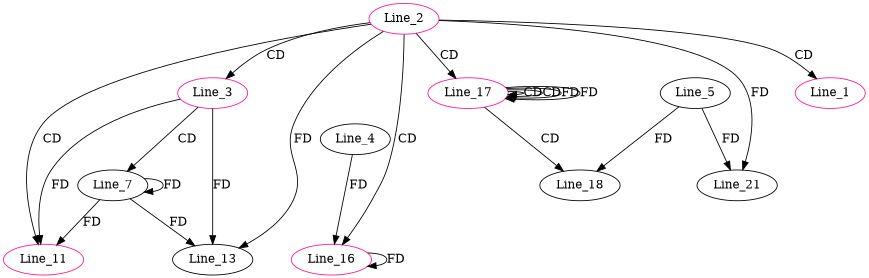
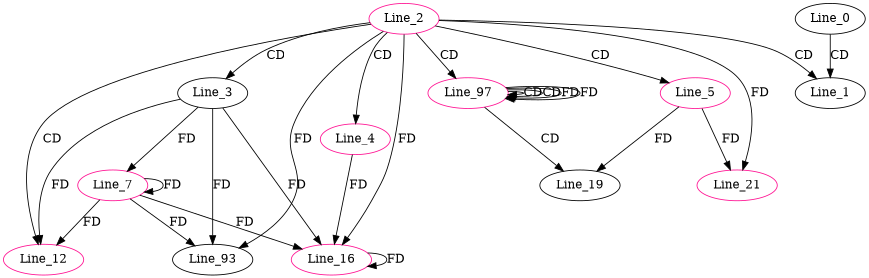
none -> (830, 19)
none -> (549, 51)
none -> (365, 71)
(213, 93) -> (213, 93)
(468, 93) -> (468, 93)
(695, 93) -> (695, 93)
(830, 93) -> (830, 93)
(187, 139) -> (187, 139)
(355, 139) -> (355, 139)
(407, 139) -> (407, 139)
none -> (269, 173)
(113, 185) -> (113, 185)
(580, 185) -> (580, 185)
(737, 185) -> (737, 185)
none -> (221, 222)
(44, 260) -> (44, 260)
(213, 260) -> (213, 260)
